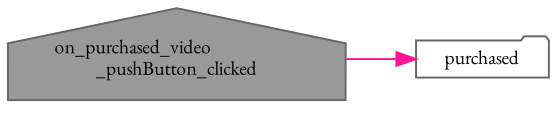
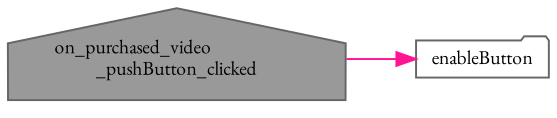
(482, 59) -> (482, 59)
